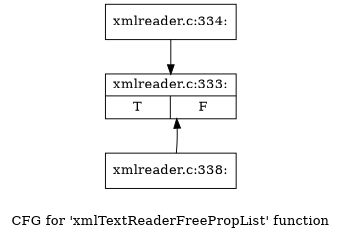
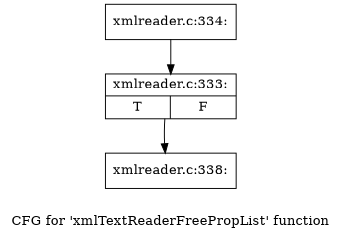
(177, 141) -> (164, 131)
